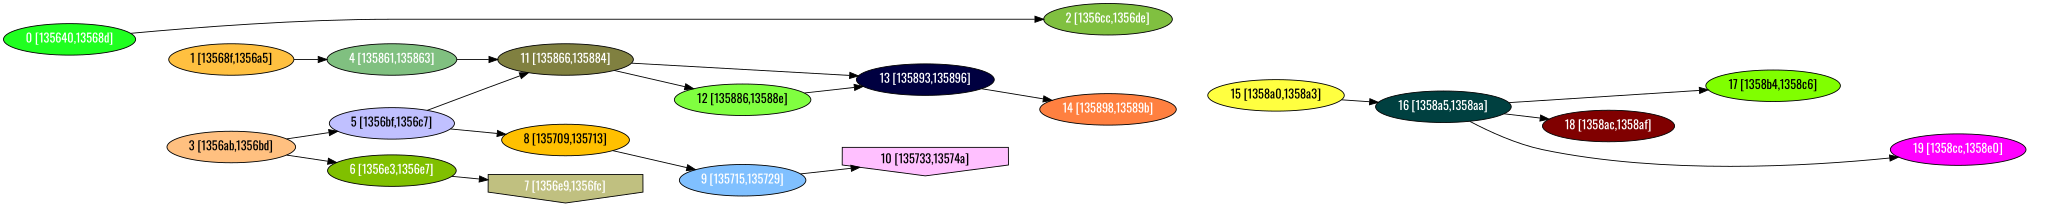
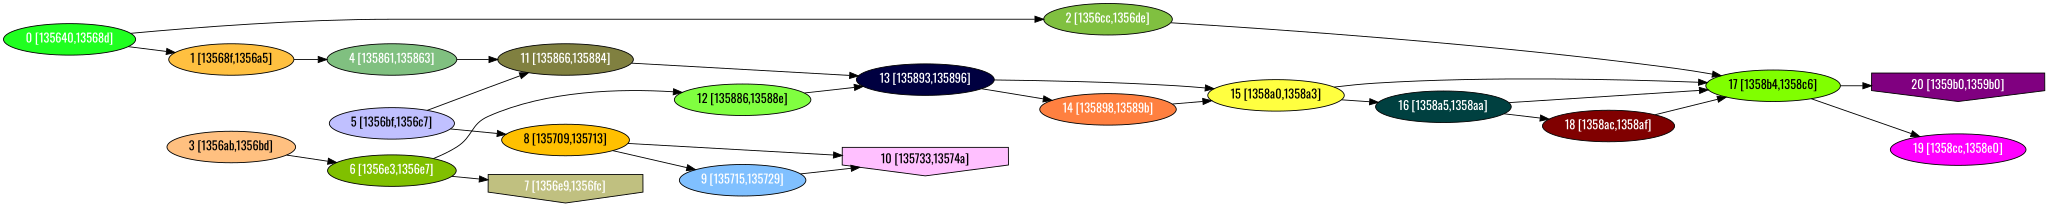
none -> (1442, 43)
none -> (147, 49)
(650, 79) -> (544, 99)
none -> (1516, 79)
none -> (1100, 82)
none -> (1958, 86)
none -> (1188, 103)
none -> (1686, 107)
(308, 136) -> none
none -> (731, 149)
(1677, 165) -> (1861, 116)
